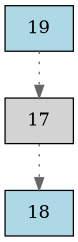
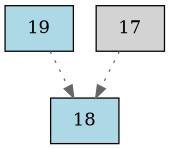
(39, 68) -> (59, 69)
